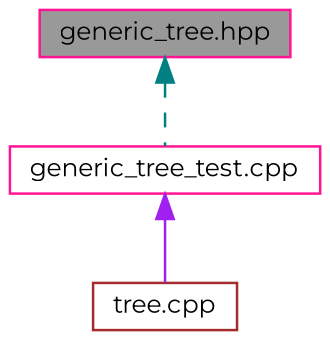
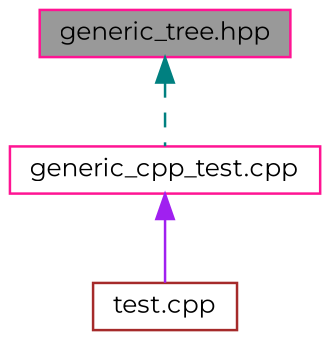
(165, 170) -> (165, 170)
(165, 307) -> (165, 307)
